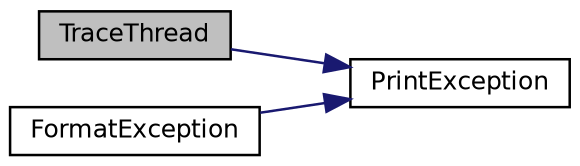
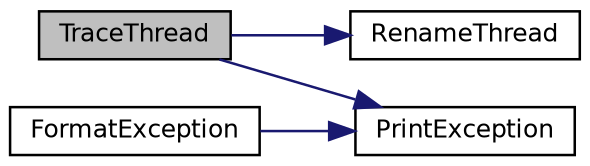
none -> (465, 35)
